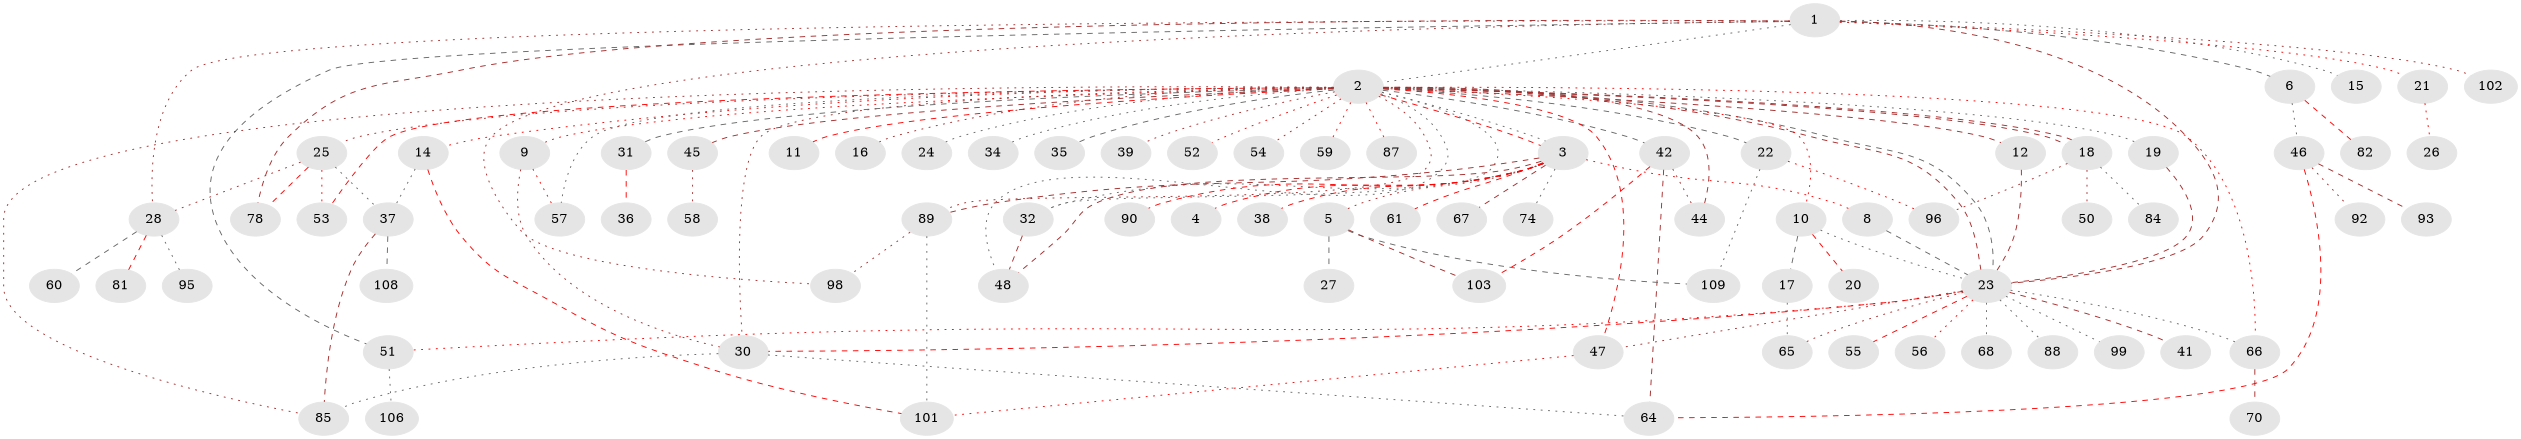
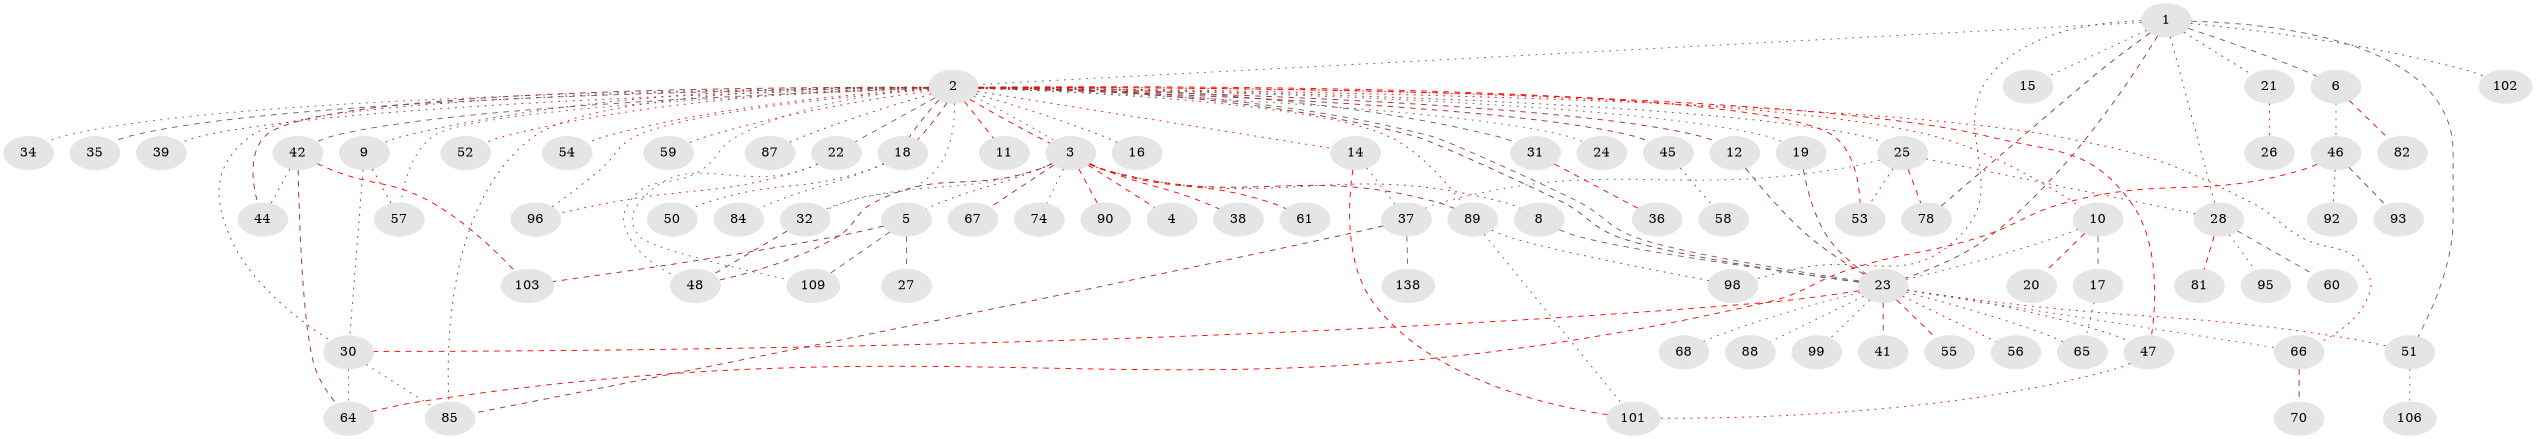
(2011, 188) -> (648, 132)
(386, 286) -> (1408, 286)
